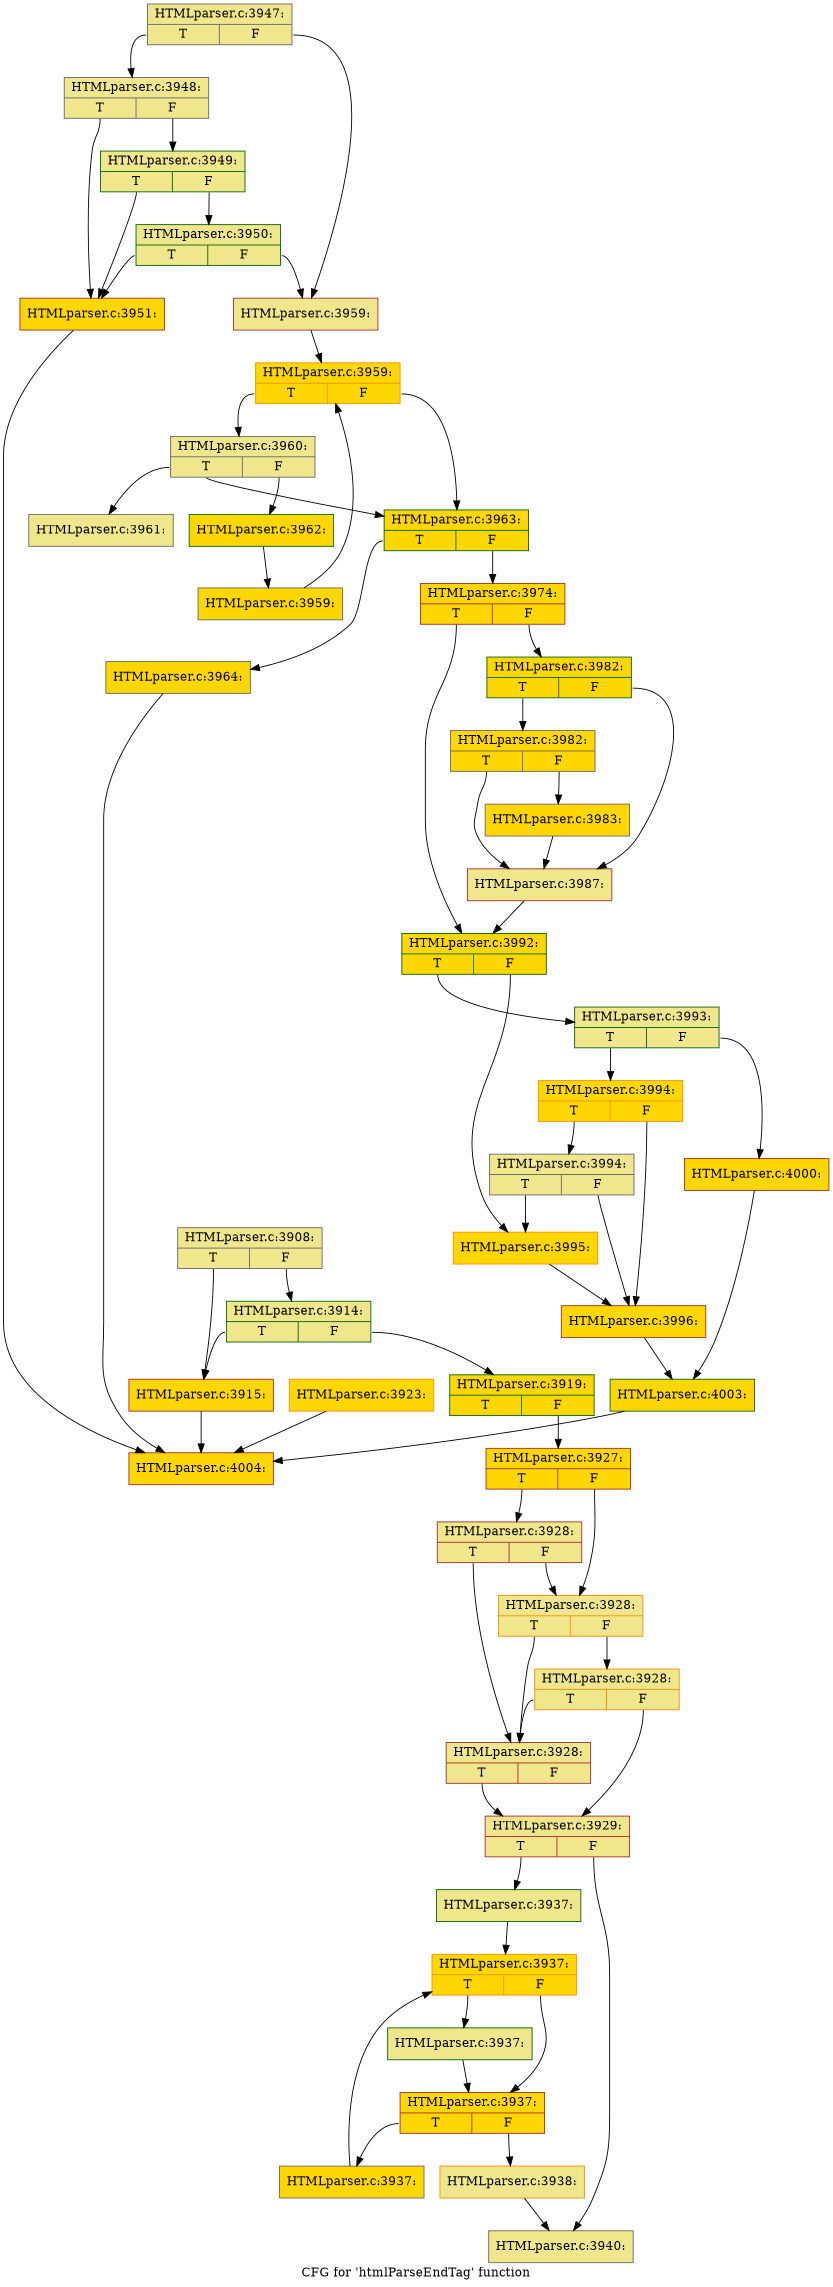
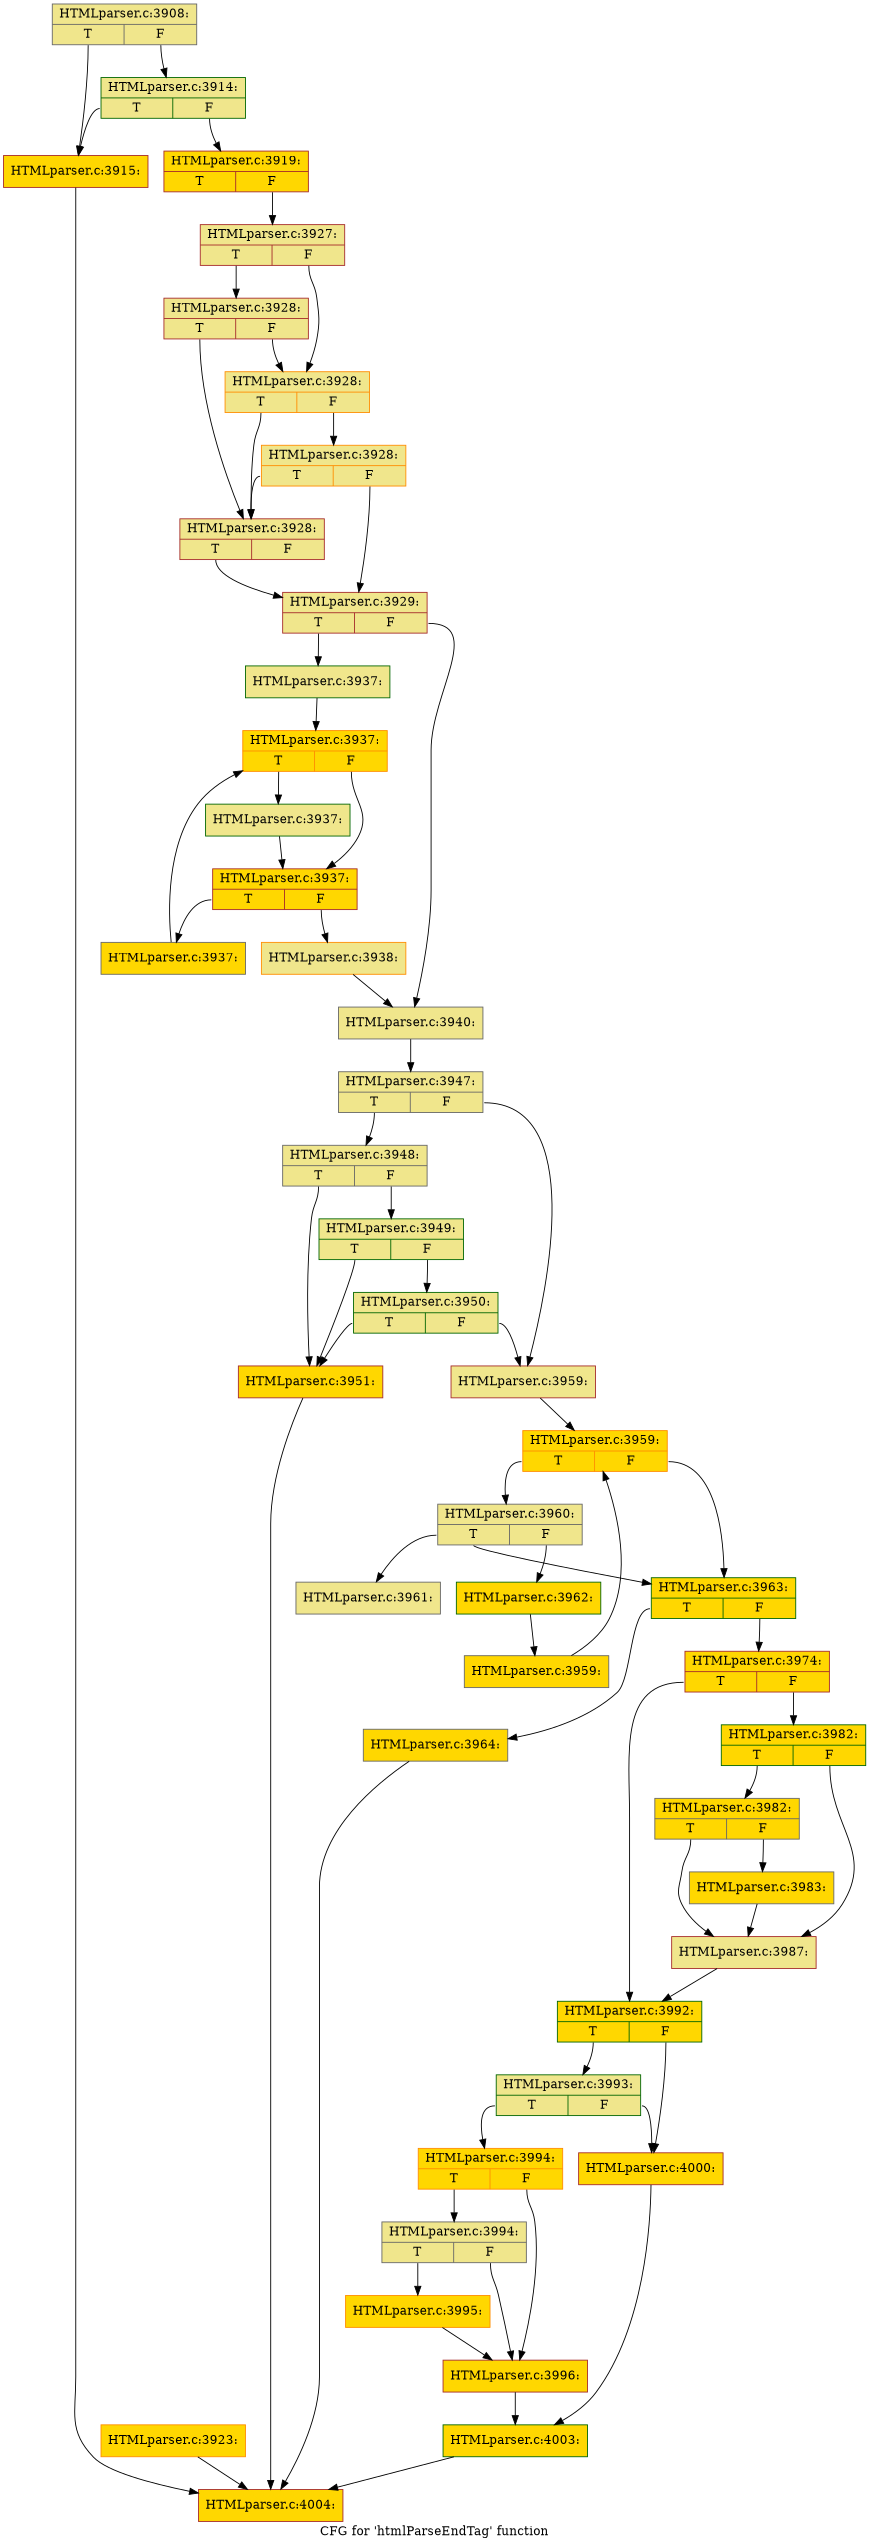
none -> (411, 1051)
(479, 1102) -> (663, 2093)
(522, 1395) -> (236, 171)
(558, 1469) -> (272, 245)
